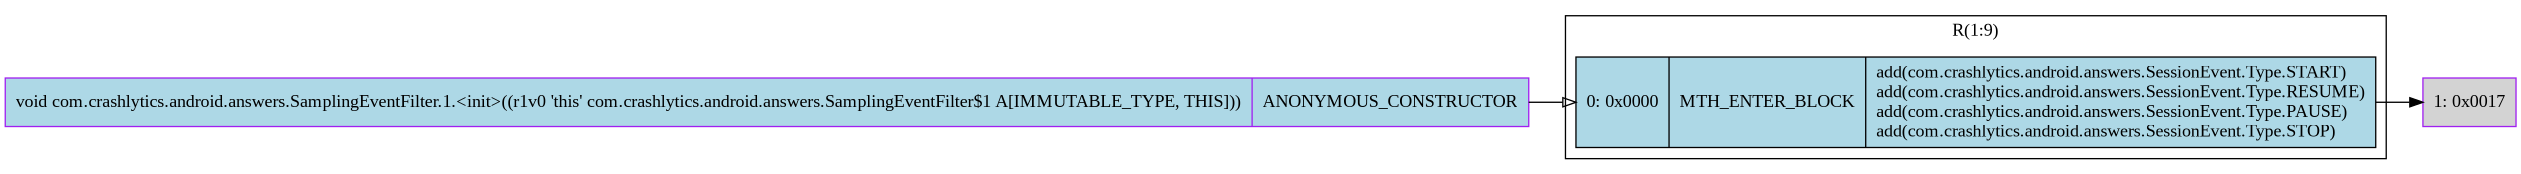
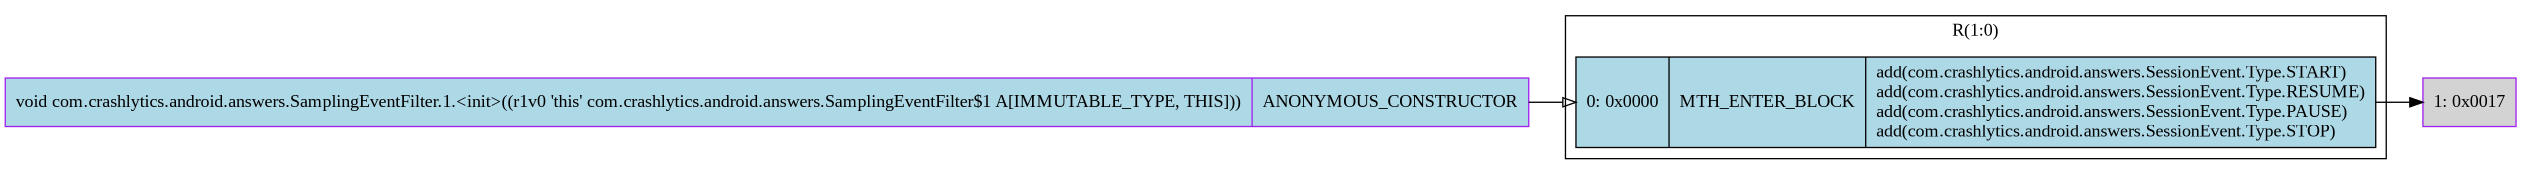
(1976, 31) -> (1976, 31)
